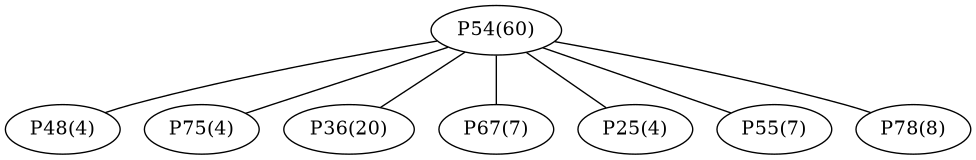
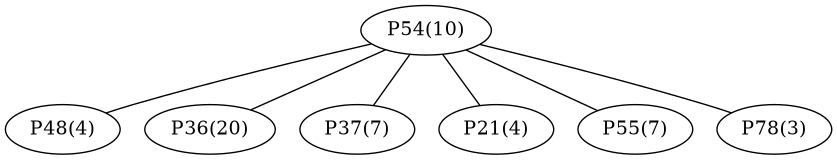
(496, 30) -> (426, 30)
(202, 129) -> none
(496, 129) -> (357, 129)
(635, 129) -> (496, 129)
(913, 129) -> (774, 129)
